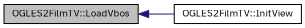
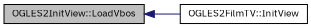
(71, 14) -> (74, 14)
